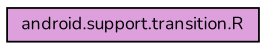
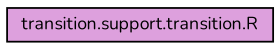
(133, 25) -> (140, 25)
